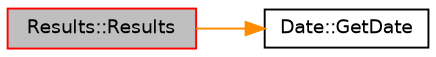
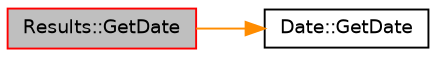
(102, 29) -> (102, 29)
